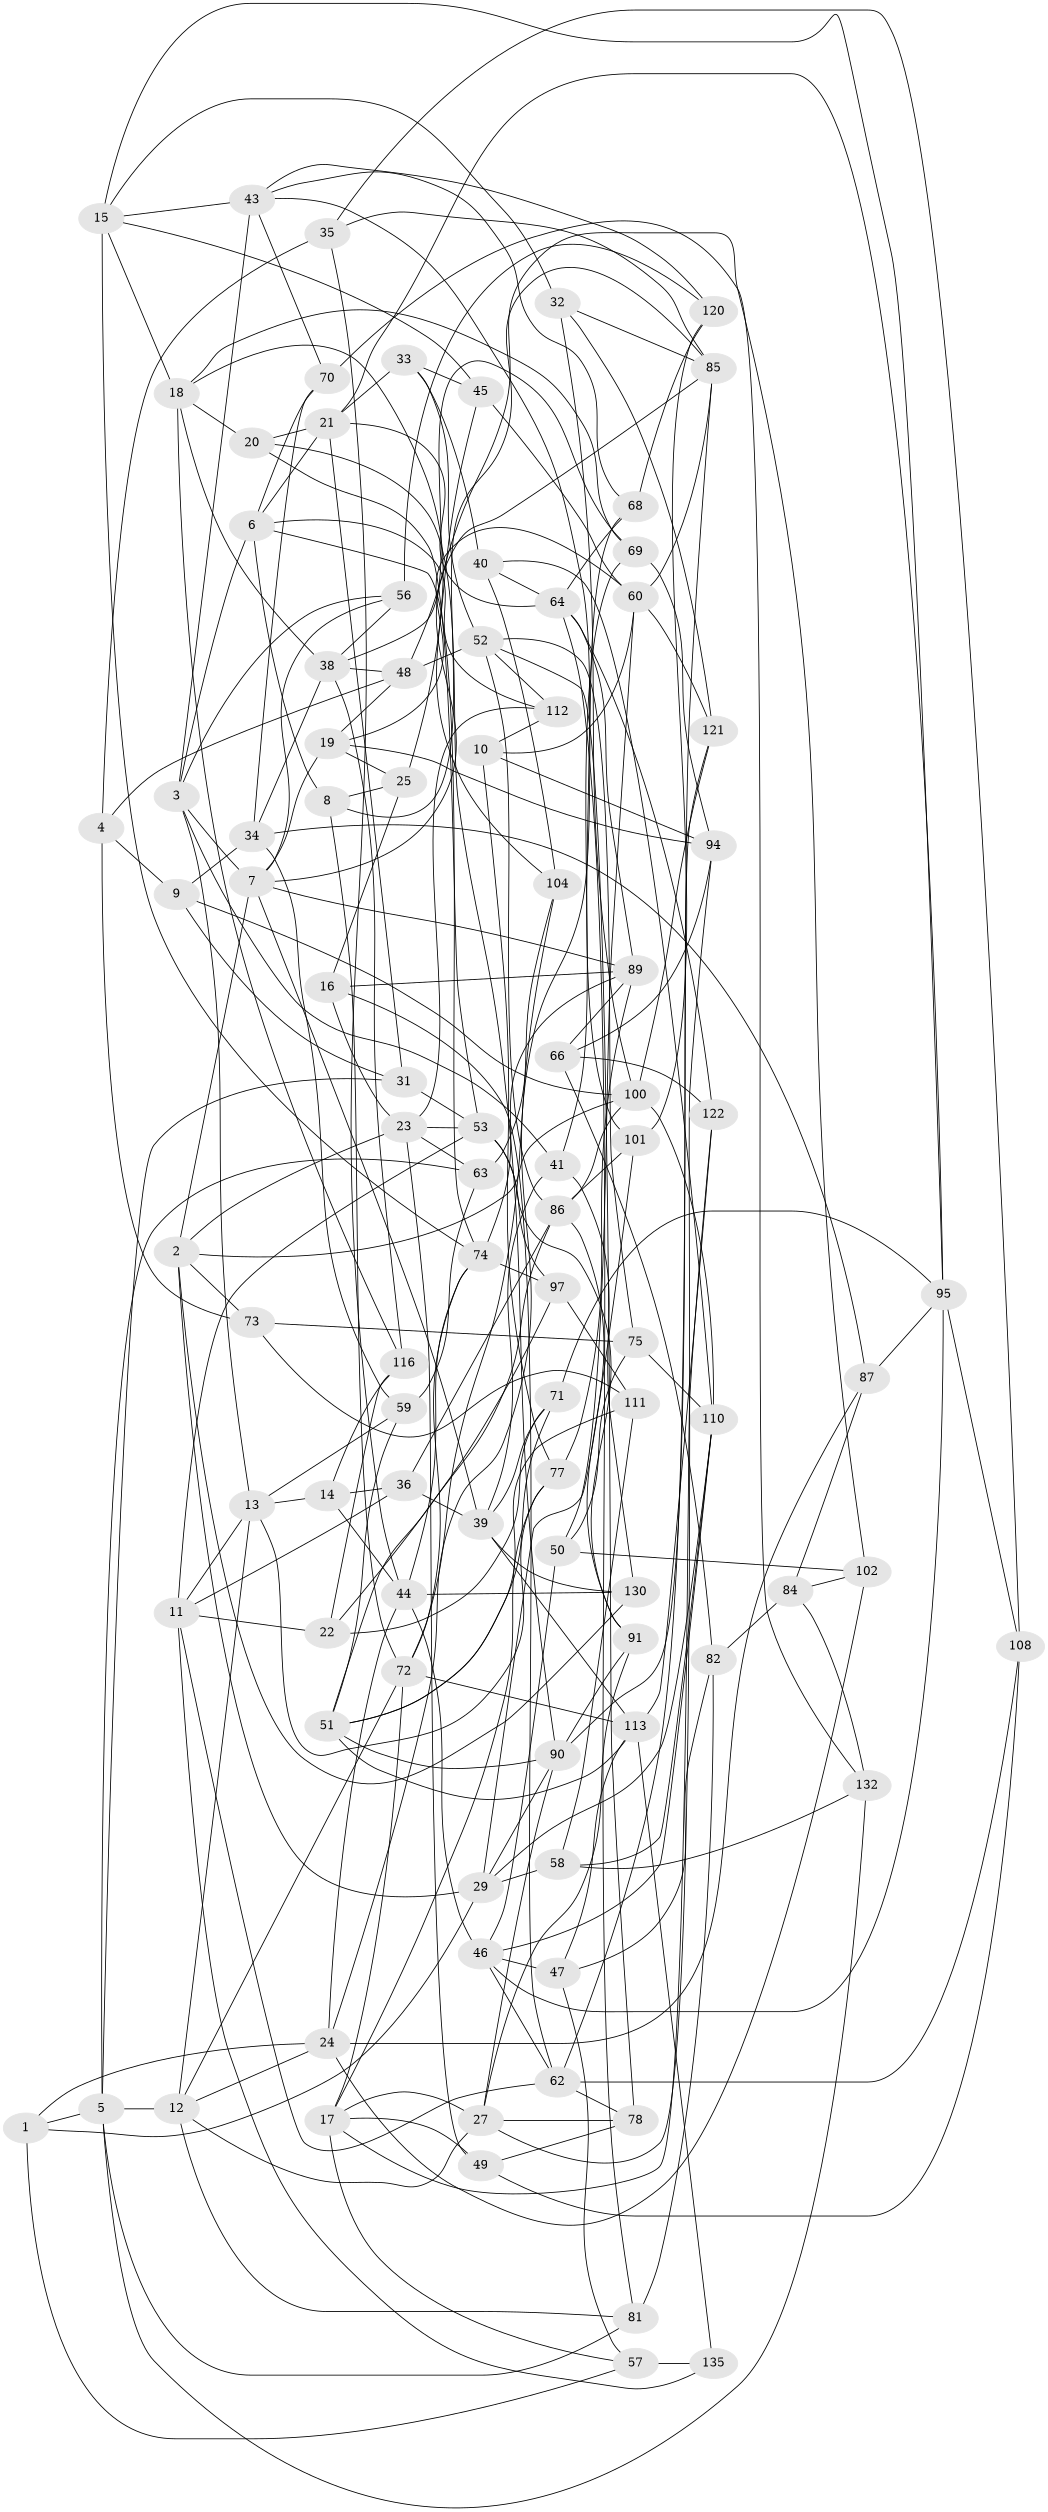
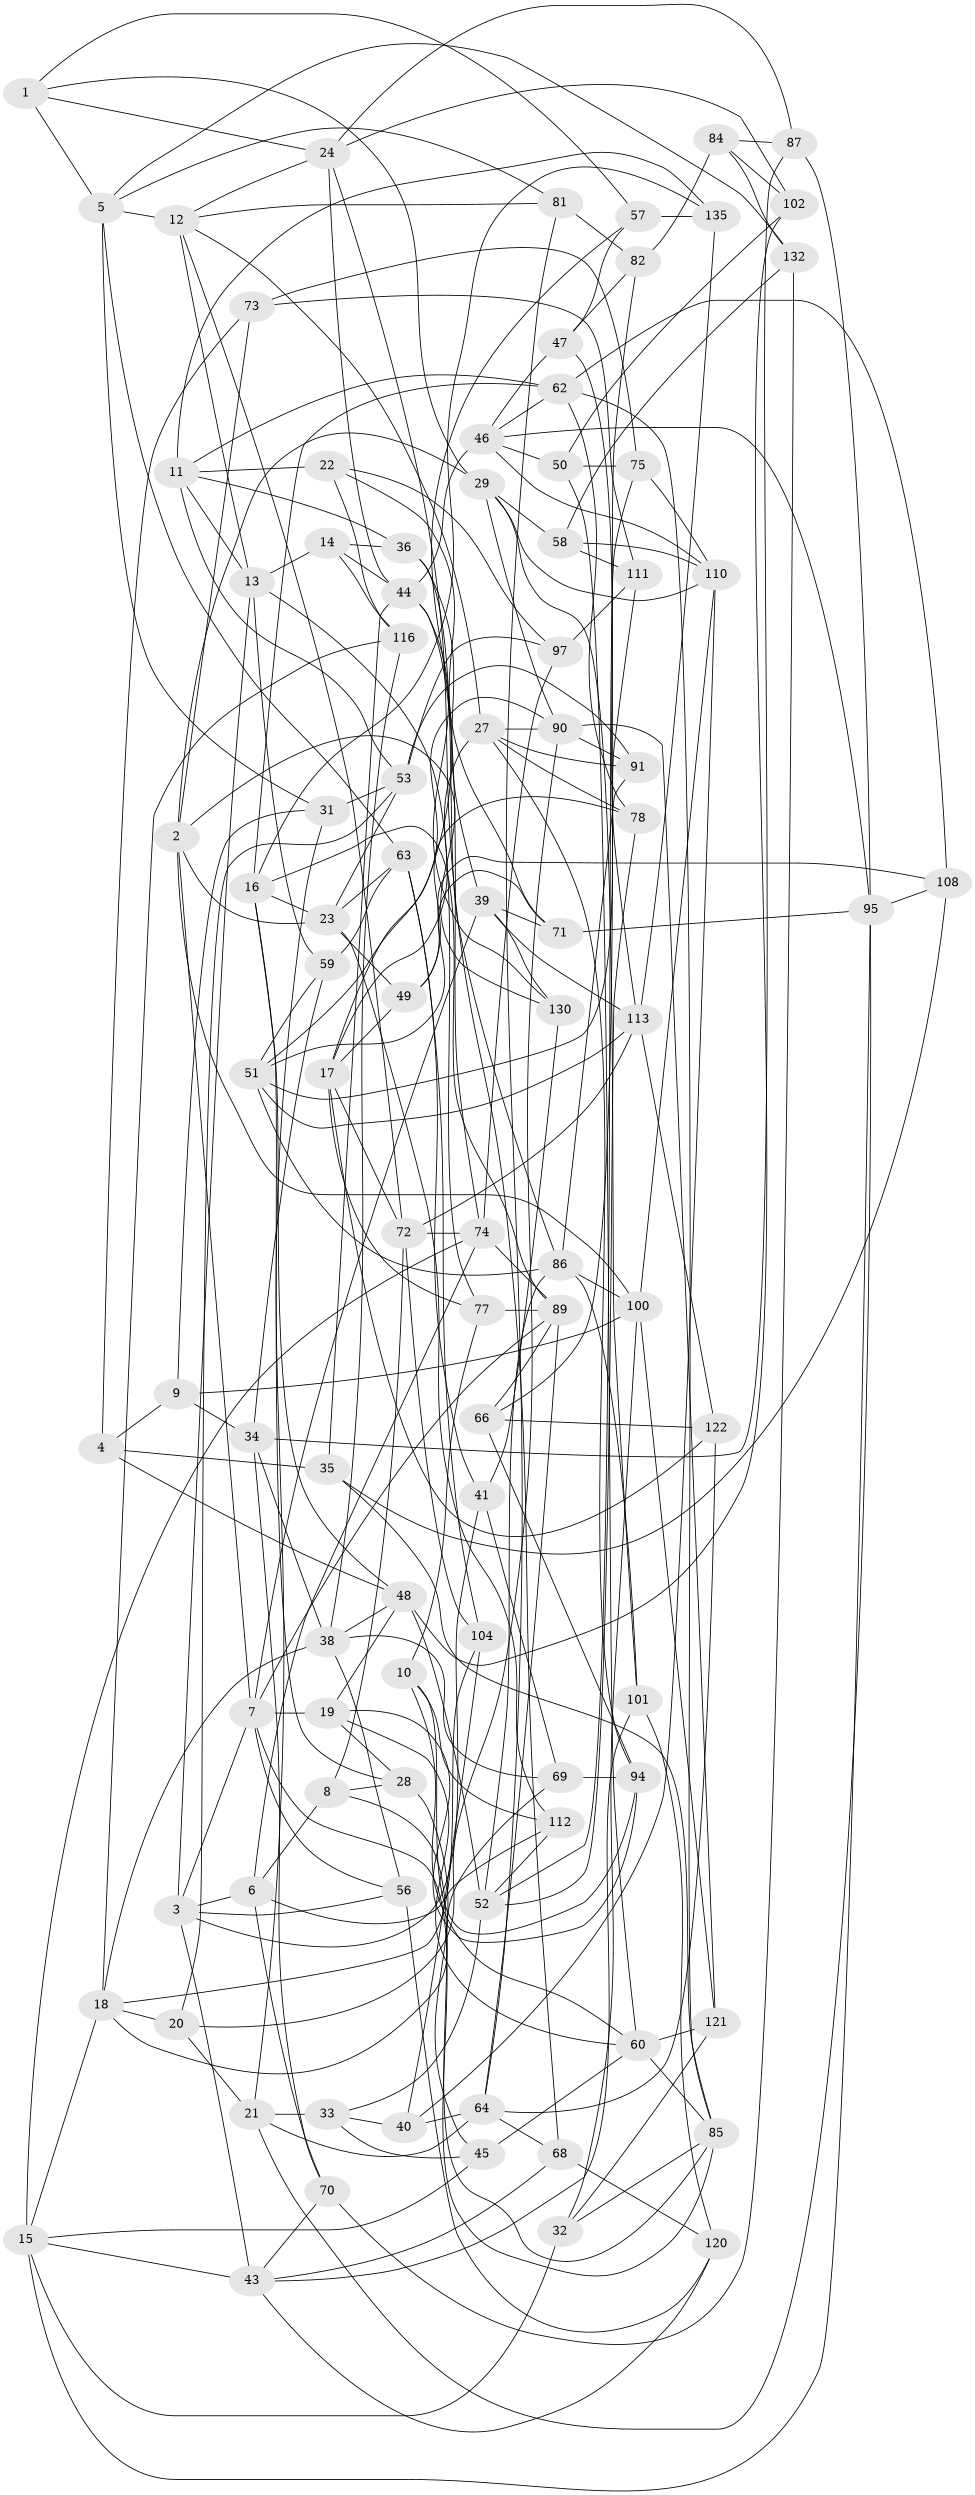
none -> (450, 414)
(283, 484) -> none
(404, 782) -> (404, 1783)
(510, 1342) -> (436, 1178)
none -> (283, 1369)
